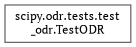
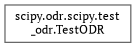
(68, 24) -> (68, 24)
